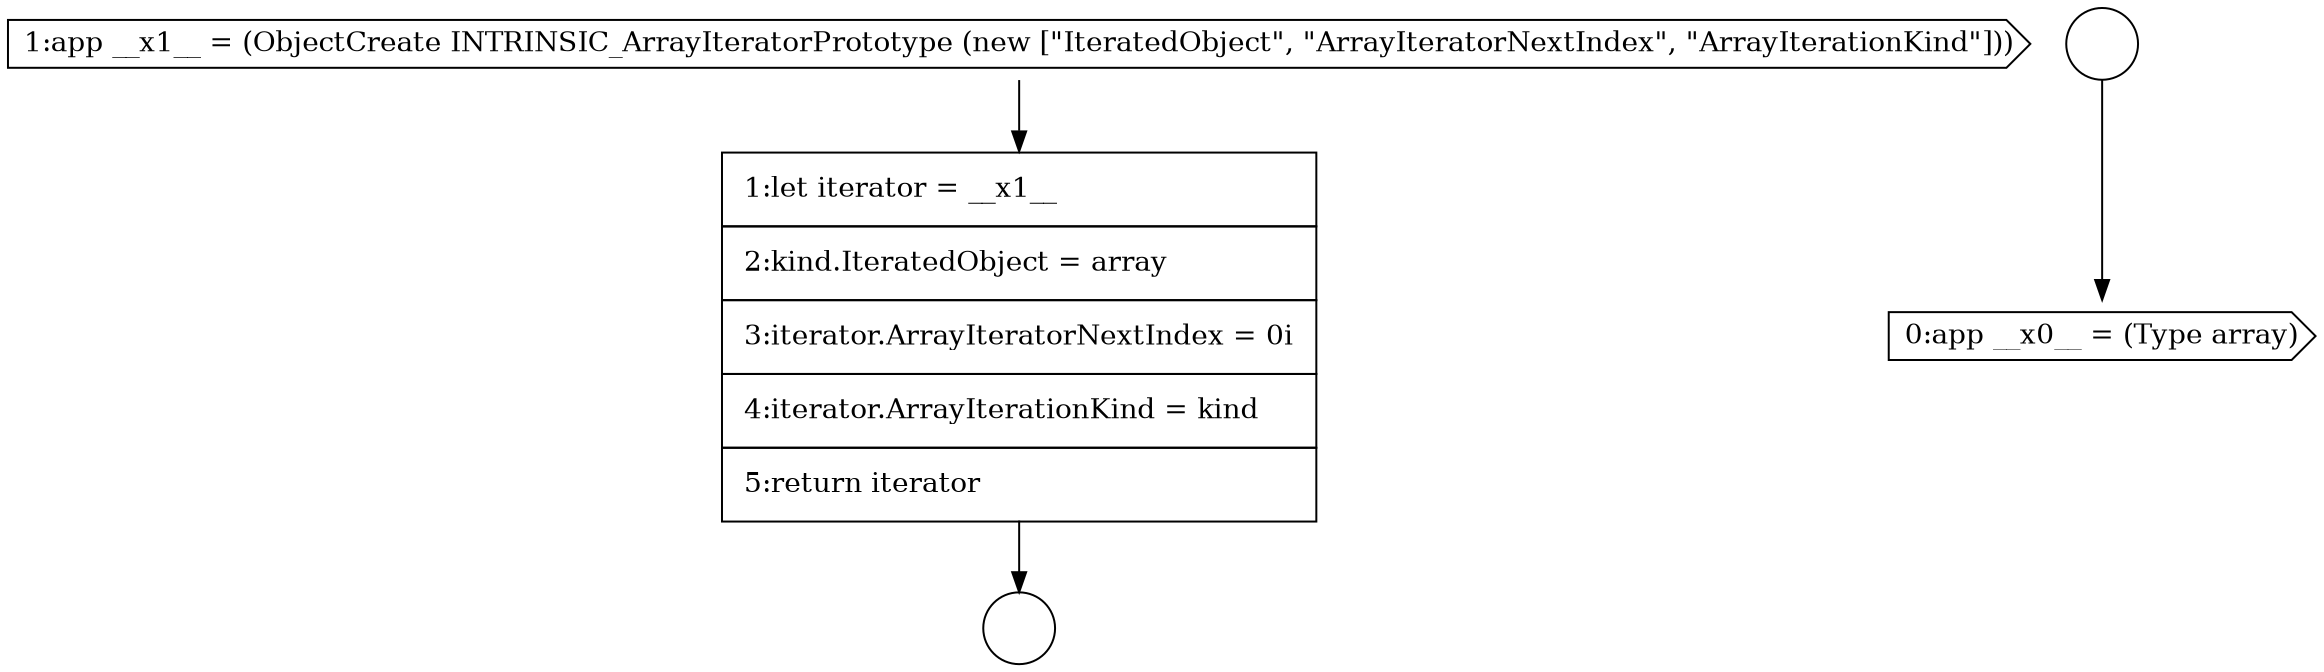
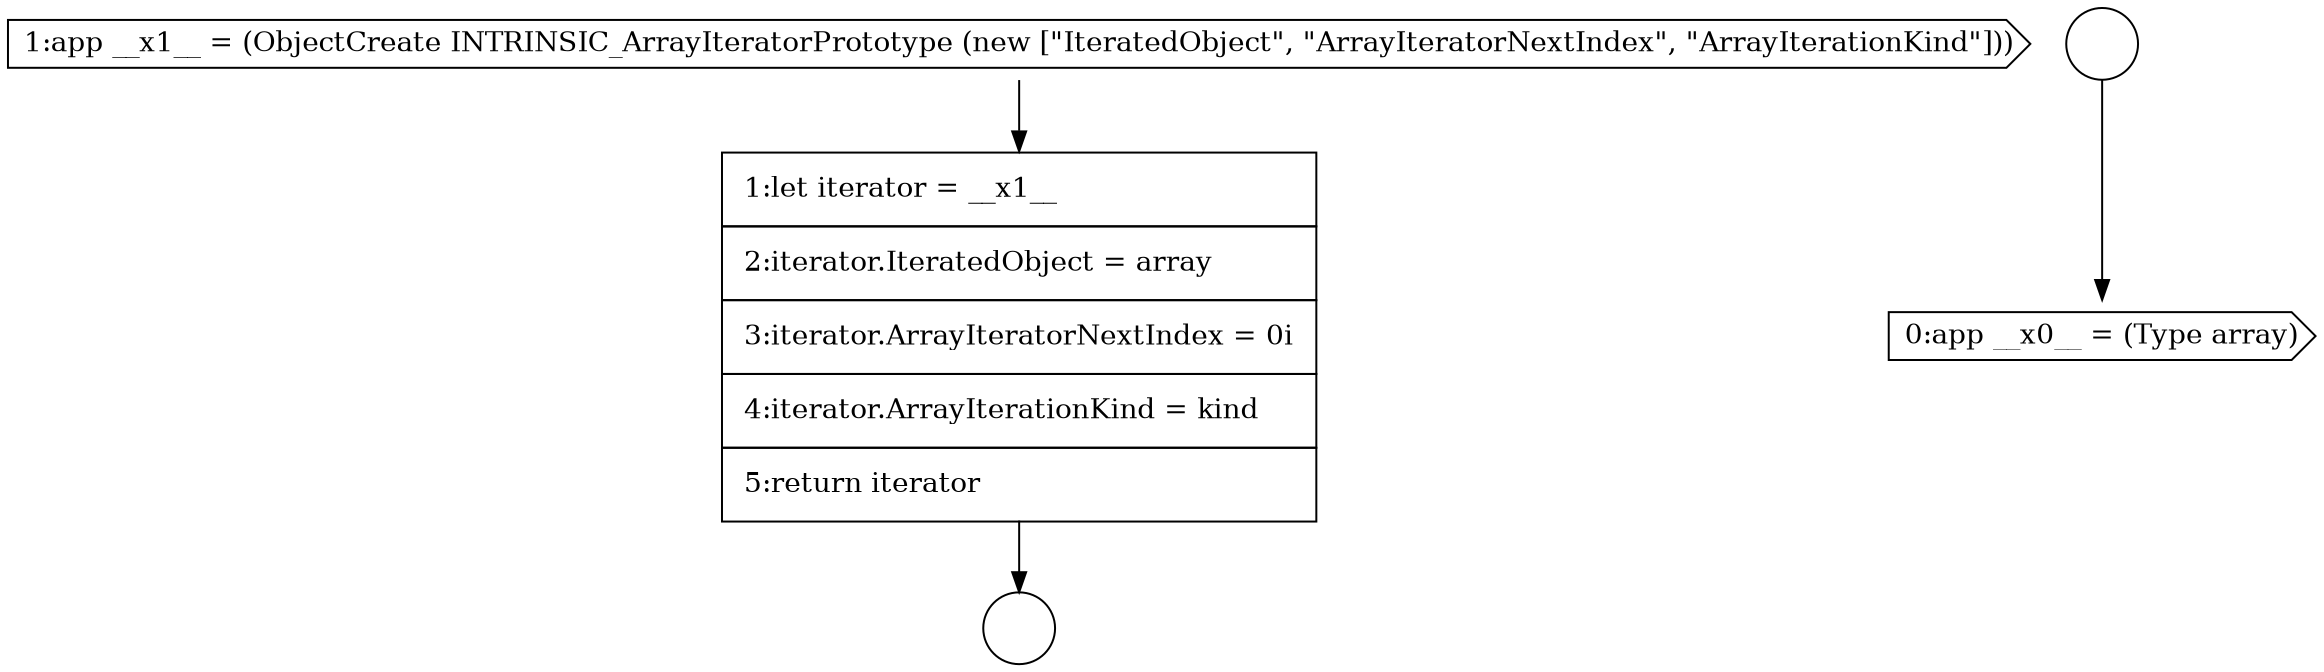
(956, 262) -> (978, 262)
